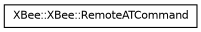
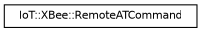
(101, 16) -> (101, 16)
